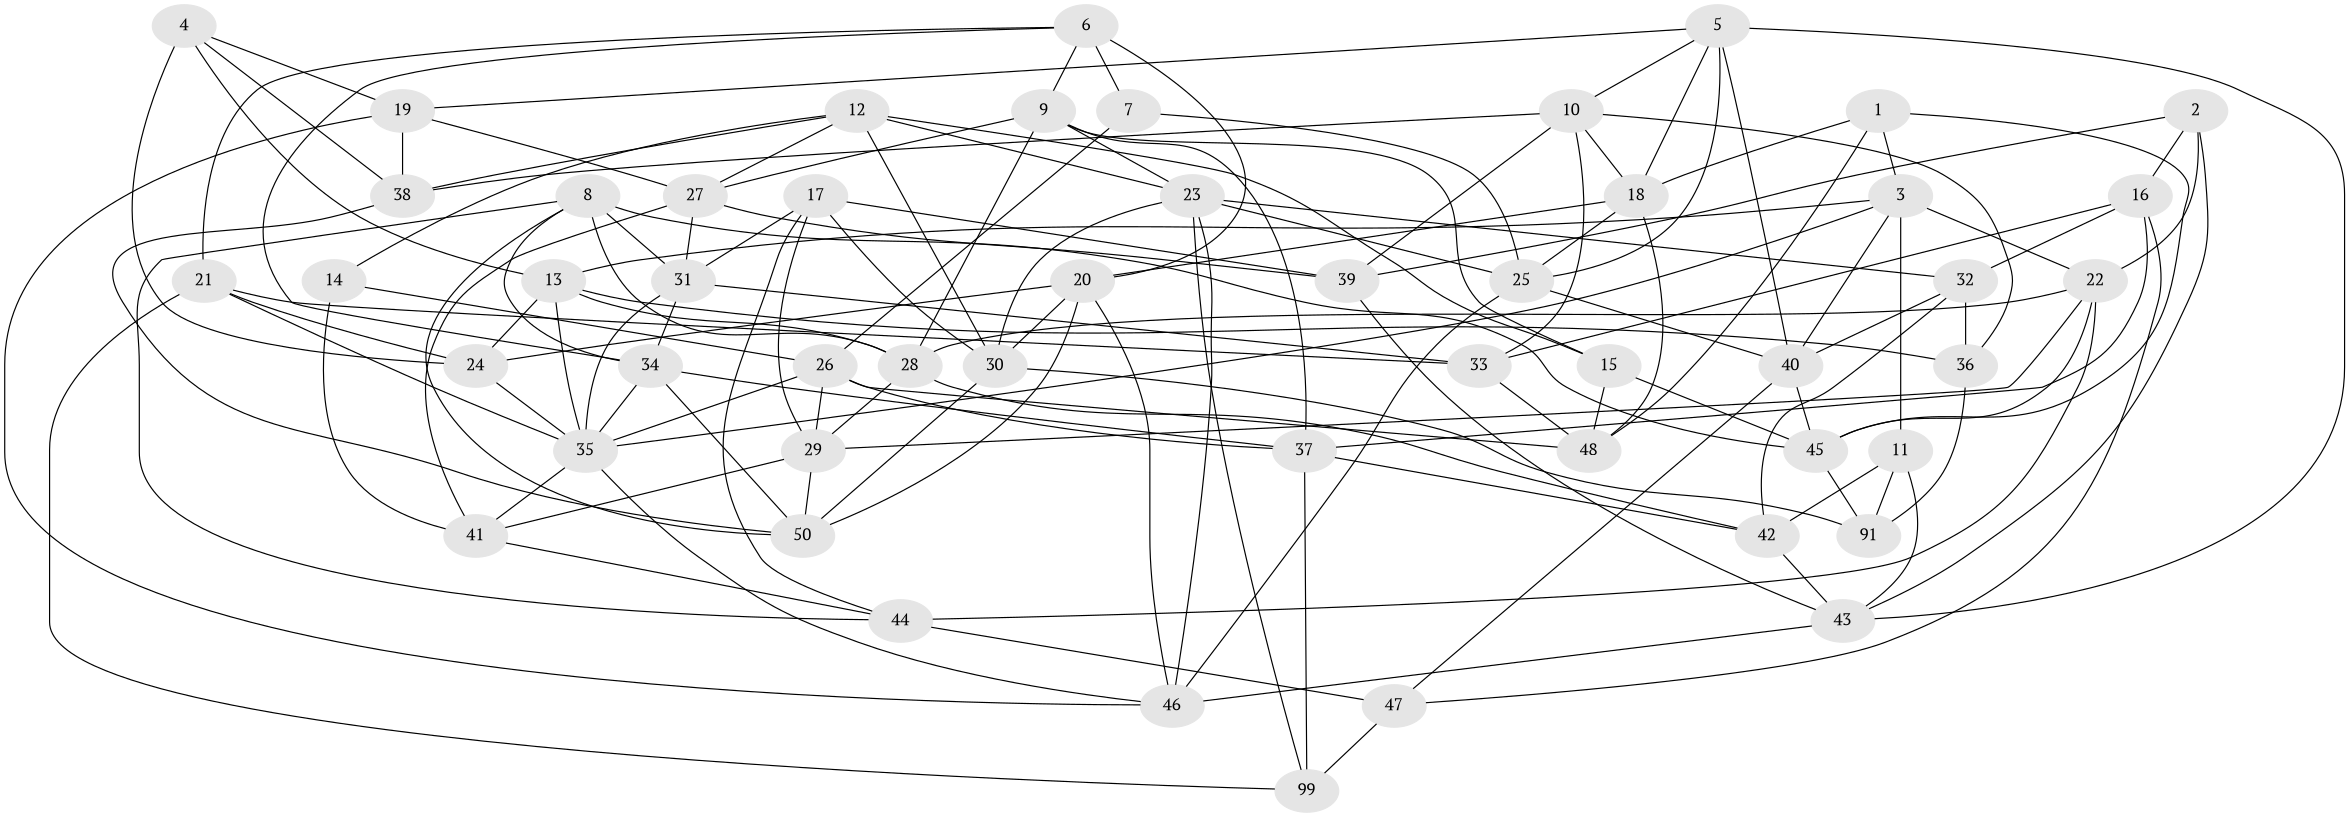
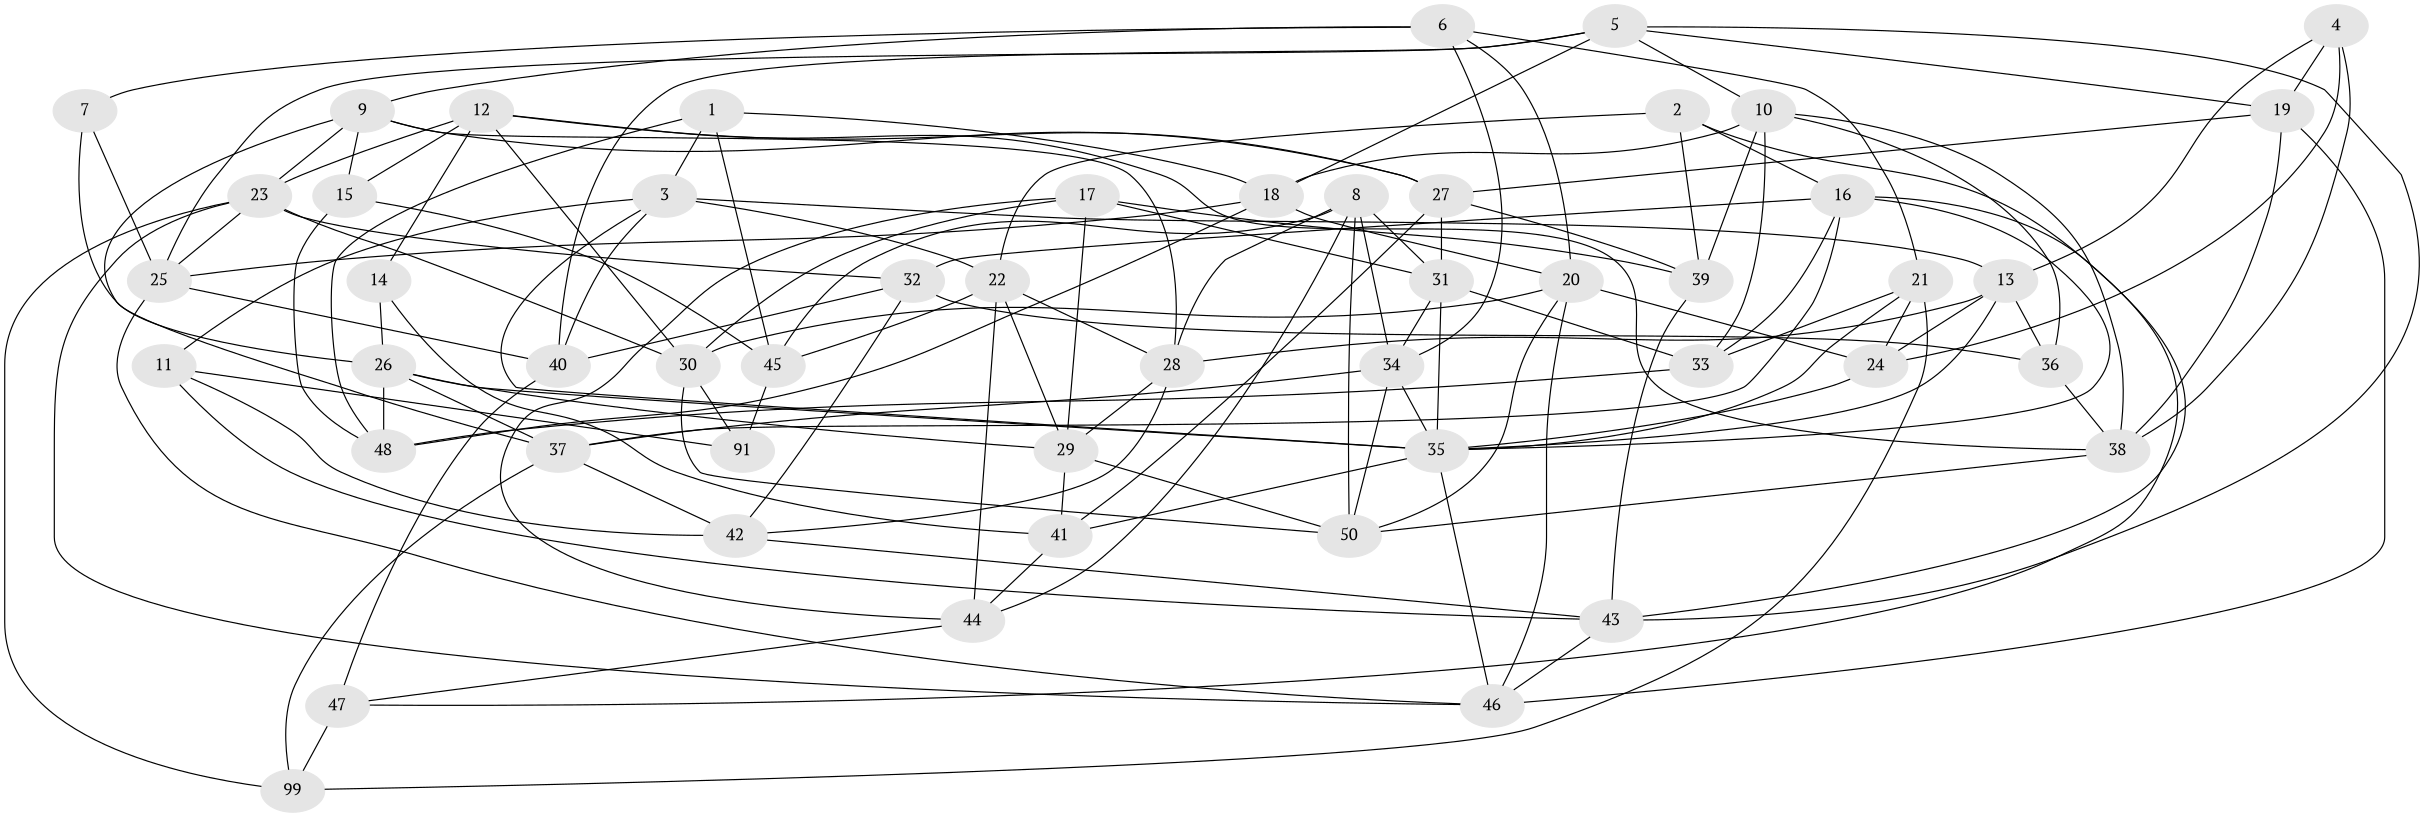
(1806, 416) -> none
none -> (1953, 421)
(1947, 465) -> (2084, 409)
